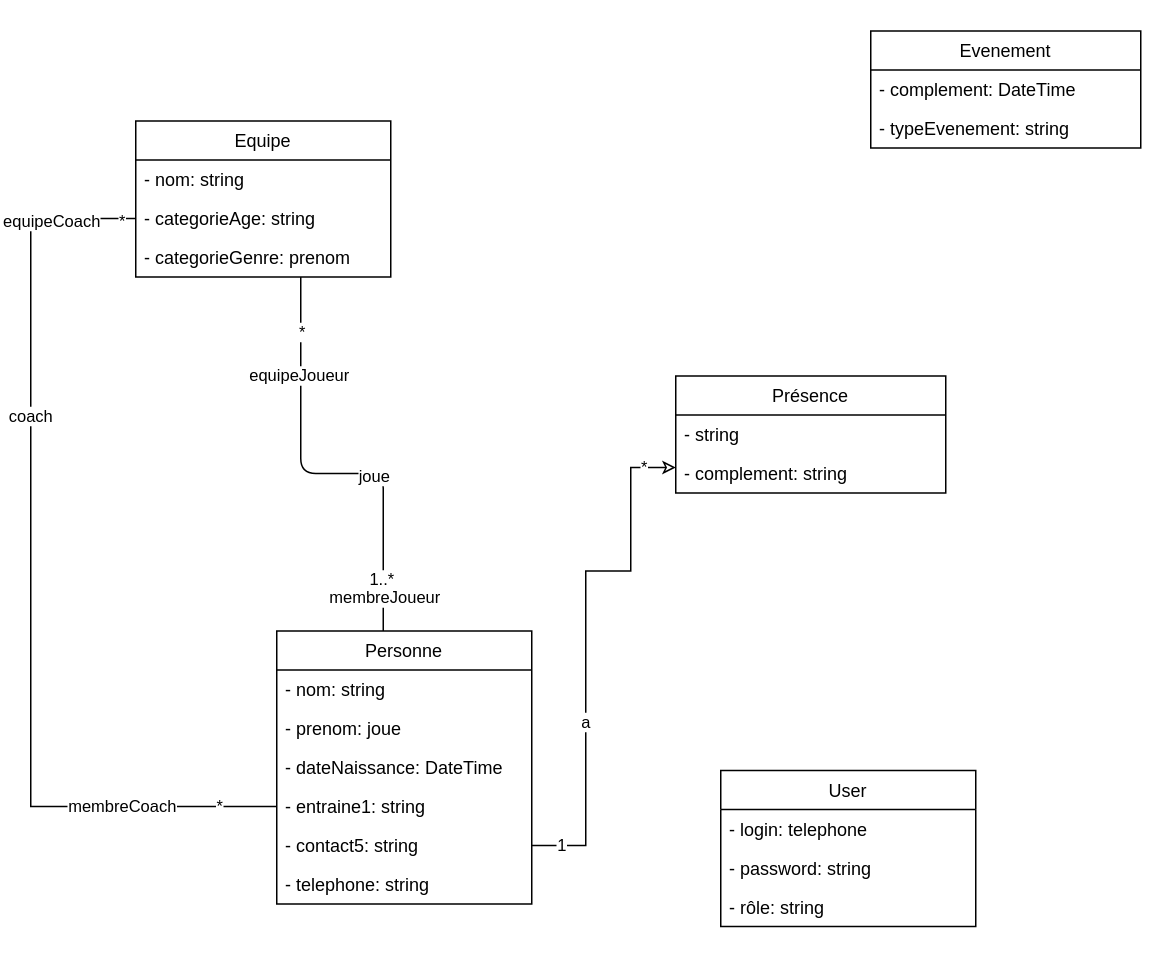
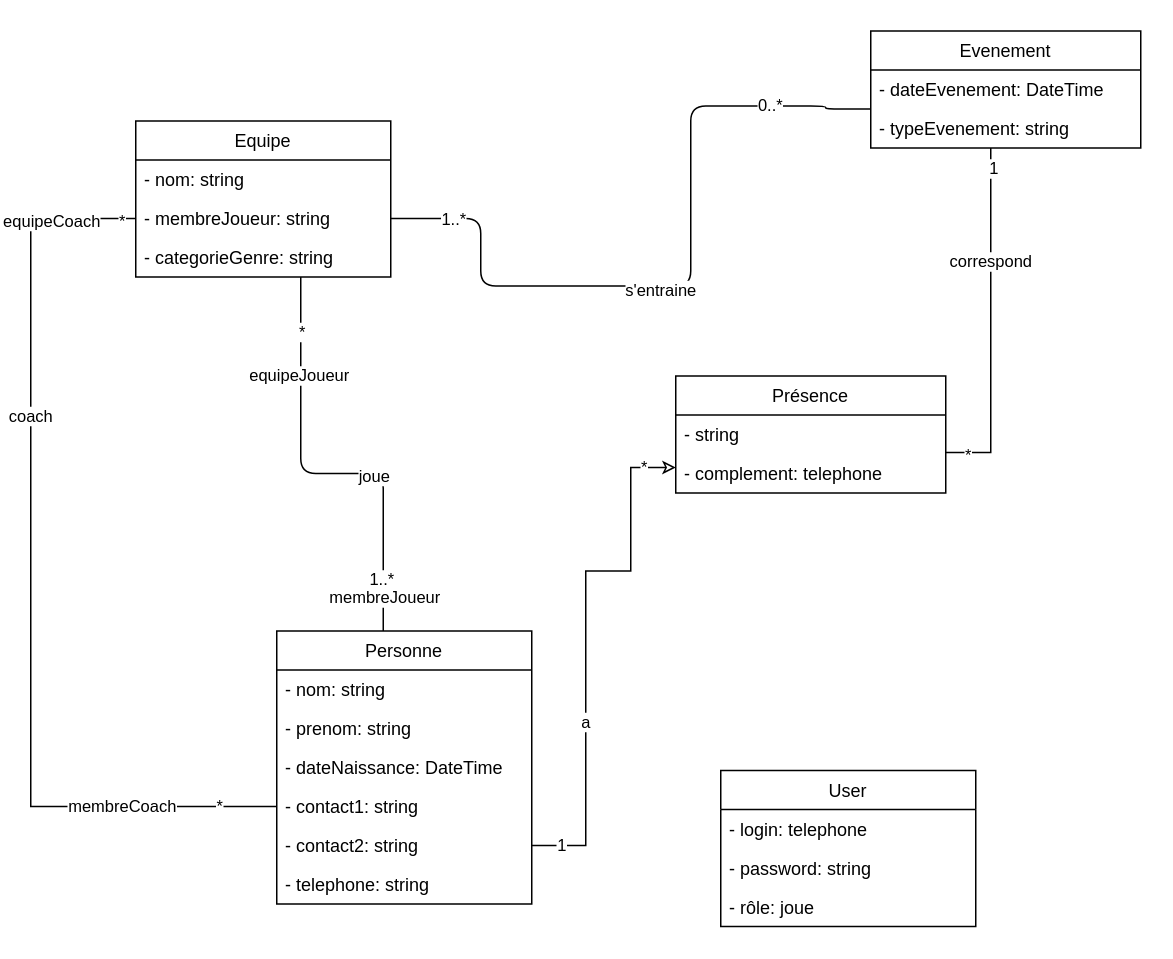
(978, 90) -> (996, 90)
(243, 219) -> (246, 219)
(256, 258) -> (253, 258)
none -> (670, 286)
none -> (991, 322)
(773, 474) -> (788, 474)
(349, 729) -> (356, 729)
(369, 807) -> (366, 807)
(366, 846) -> (366, 846)
(788, 908) -> (780, 908)
